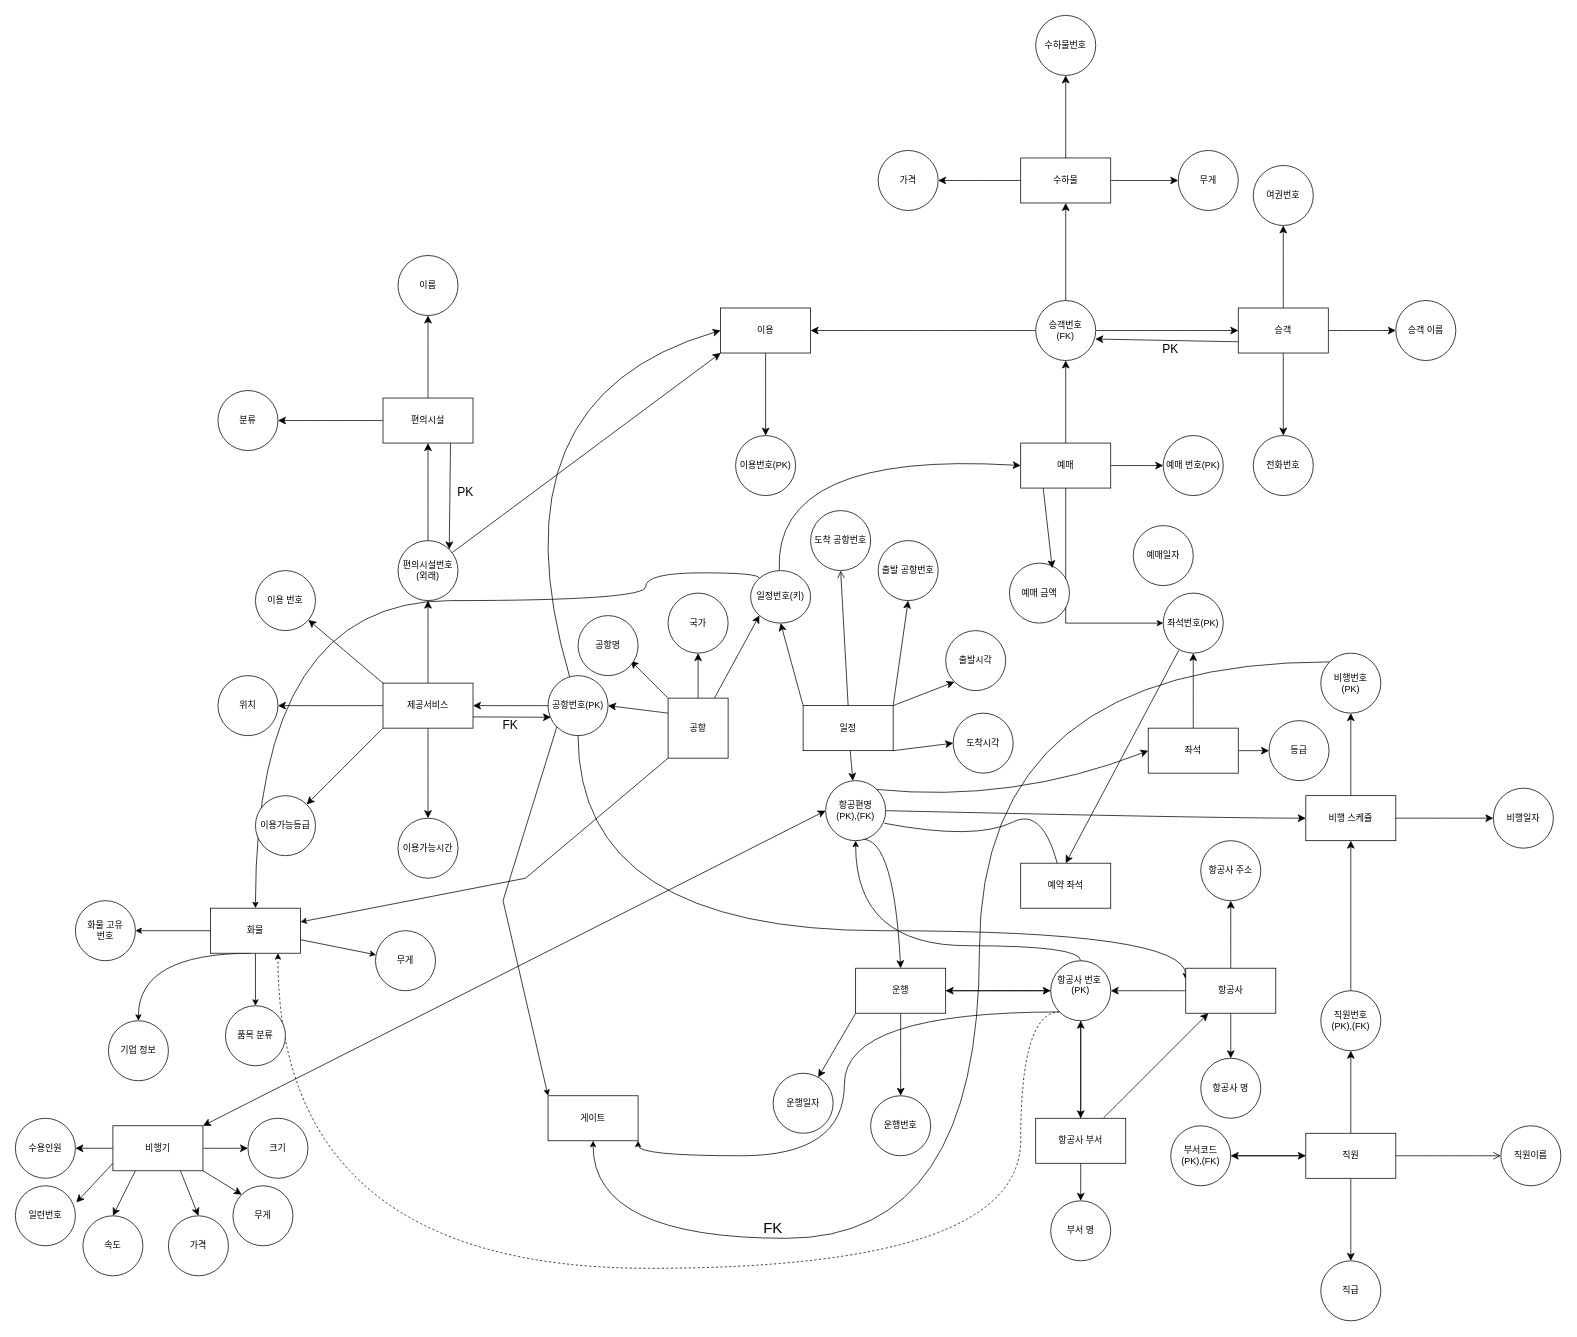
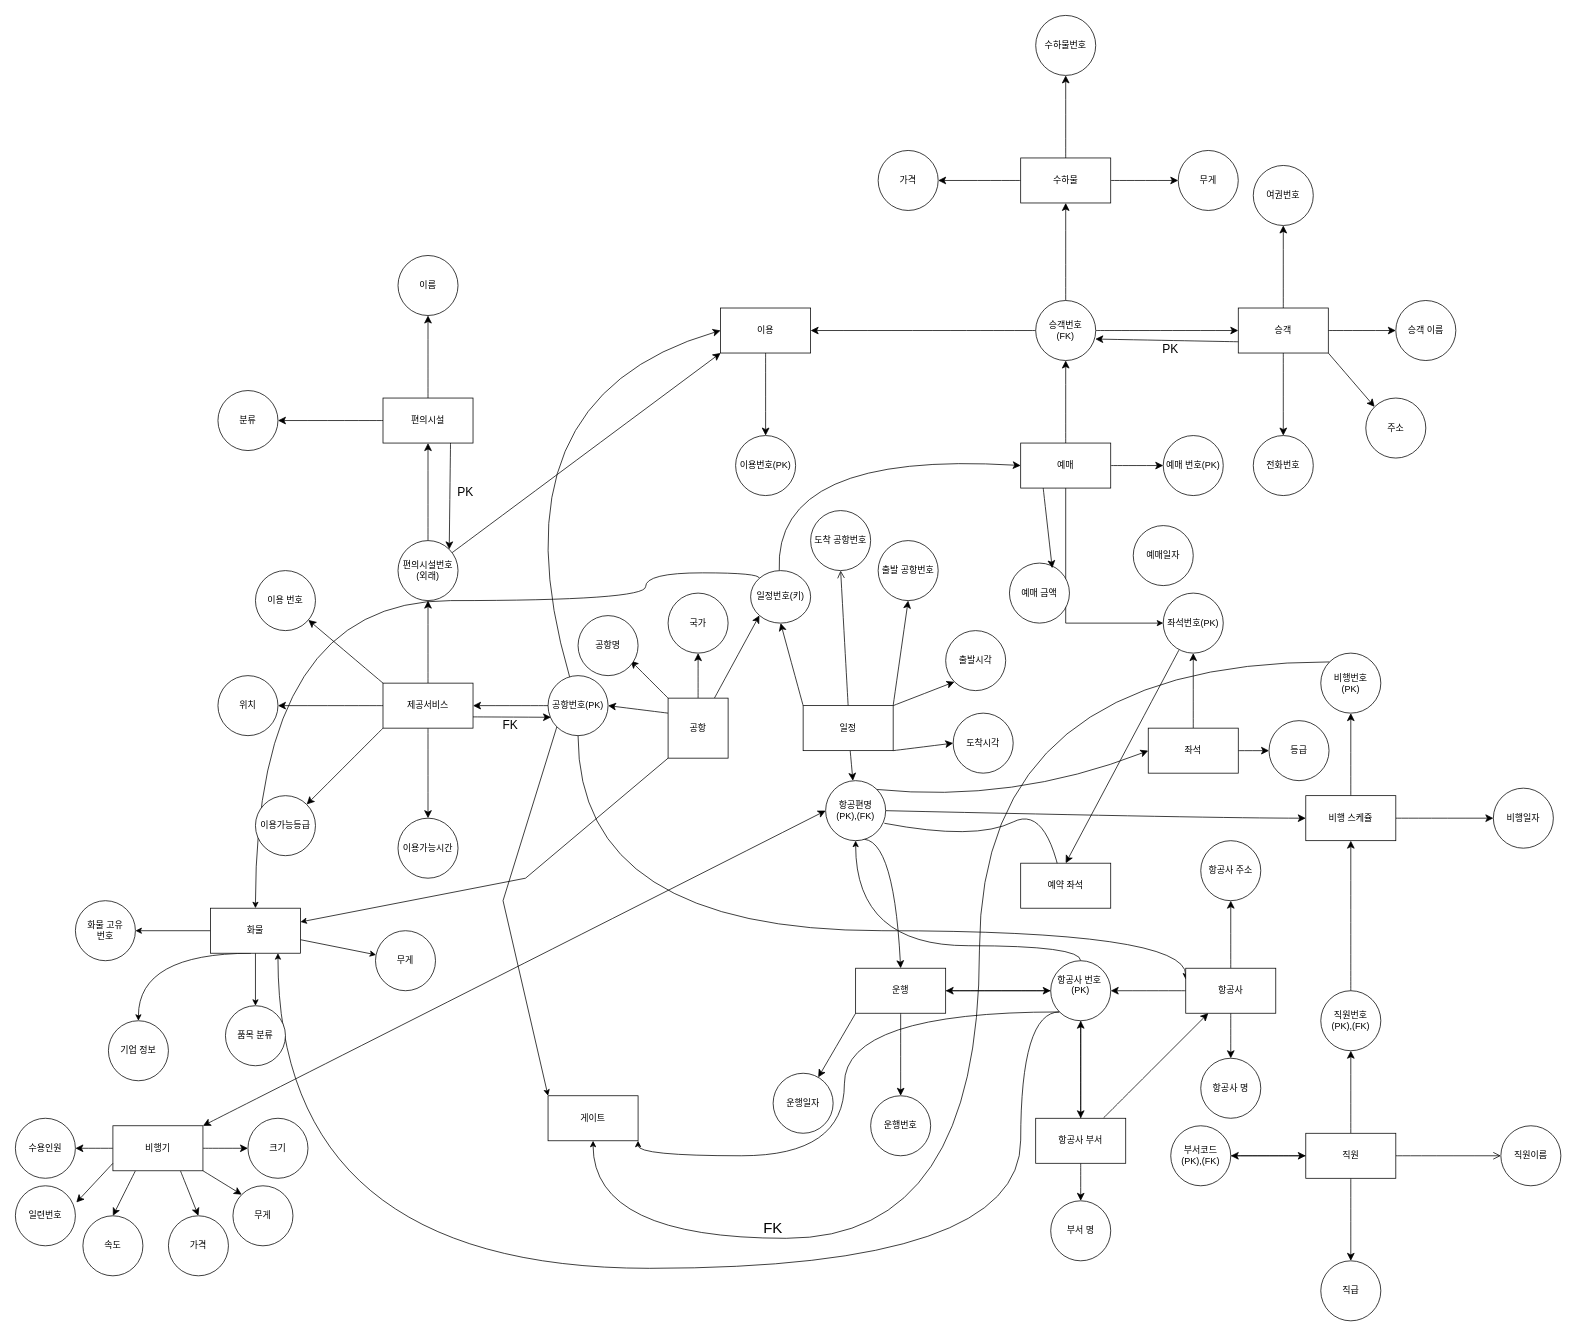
none -> (1349, 378)
none -> (1395, 428)
(693, 1267) -> (693, 1267)
